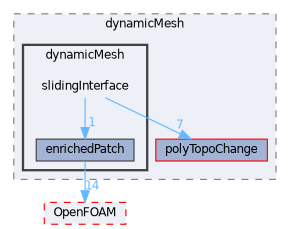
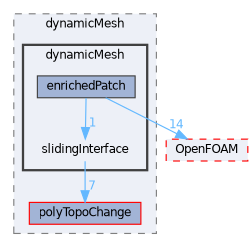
(85, 113) -> (86, 113)
